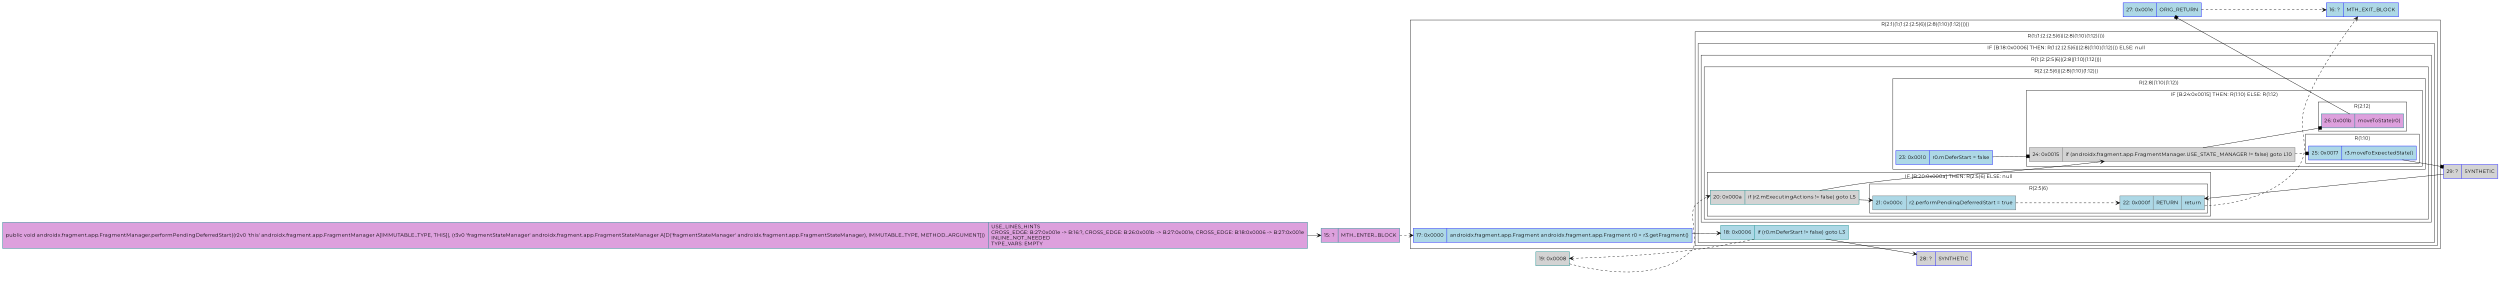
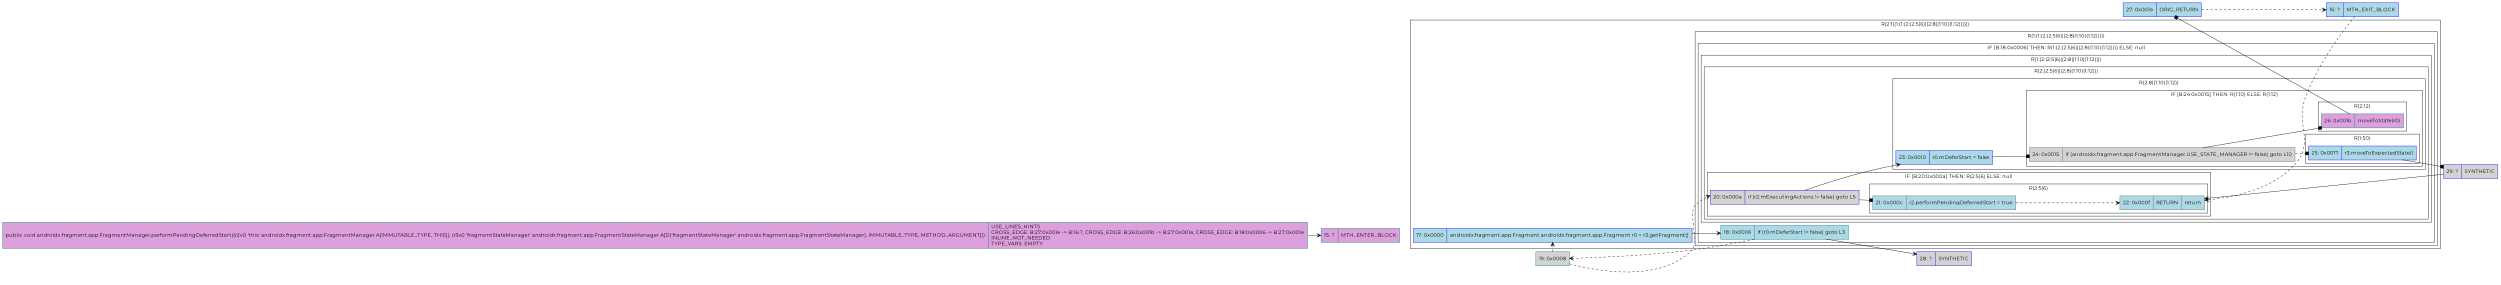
(2302, 126) -> (2303, 126)
(2362, 138) -> (2362, 138)
(1960, 175) -> (1850, 176)
(1785, 197) -> (1785, 197)
(1864, 200) -> (1864, 200)
(1405, 235) -> (1553, 249)
